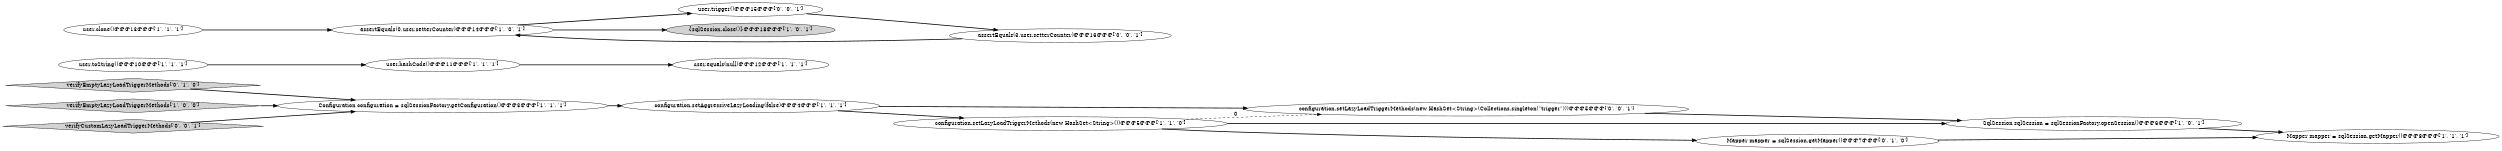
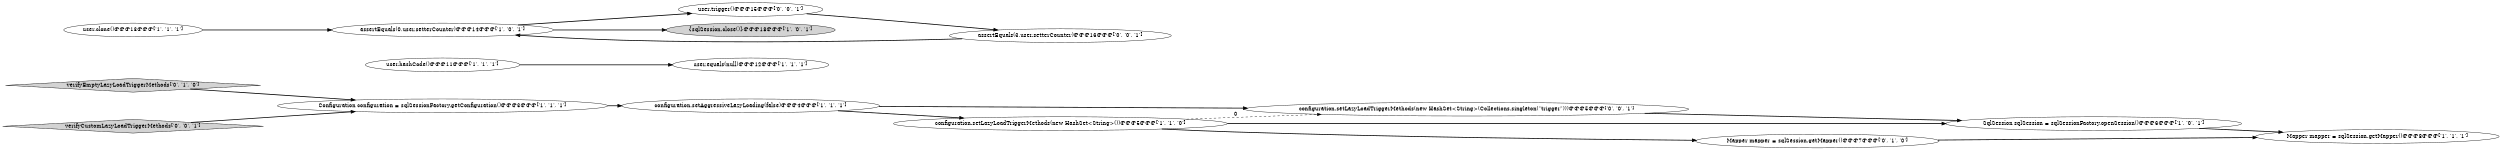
(133, 65) -> none
(133, 106) -> none
